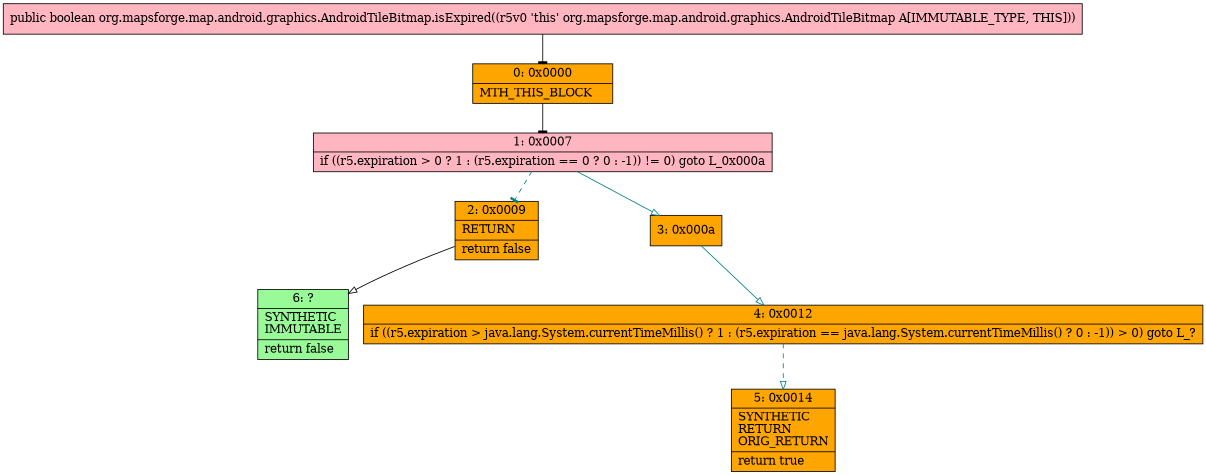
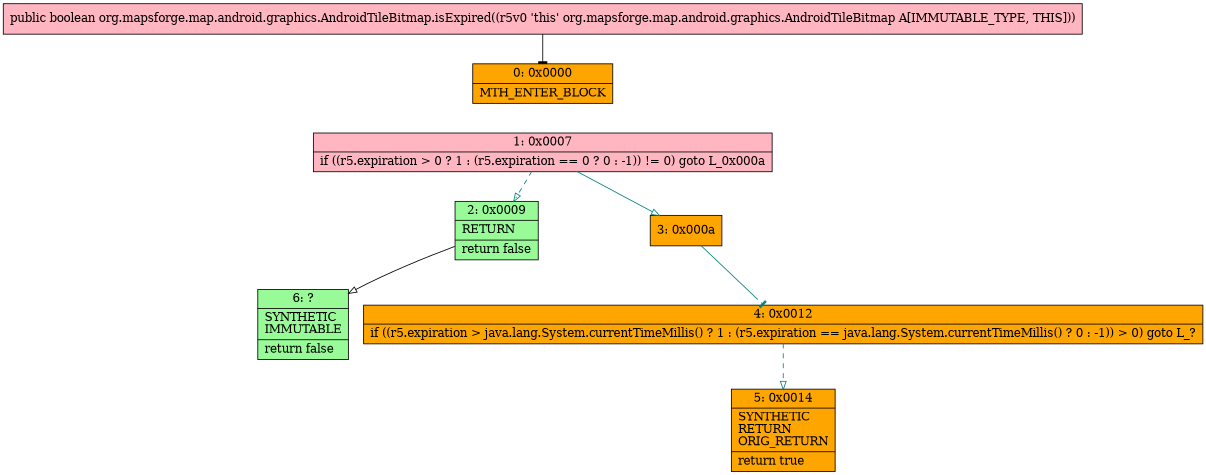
(536, 93) -> (543, 93)
(543, 116) -> none
(524, 185) -> (524, 185)
(497, 231) -> (497, 231)
(729, 273) -> (729, 273)
